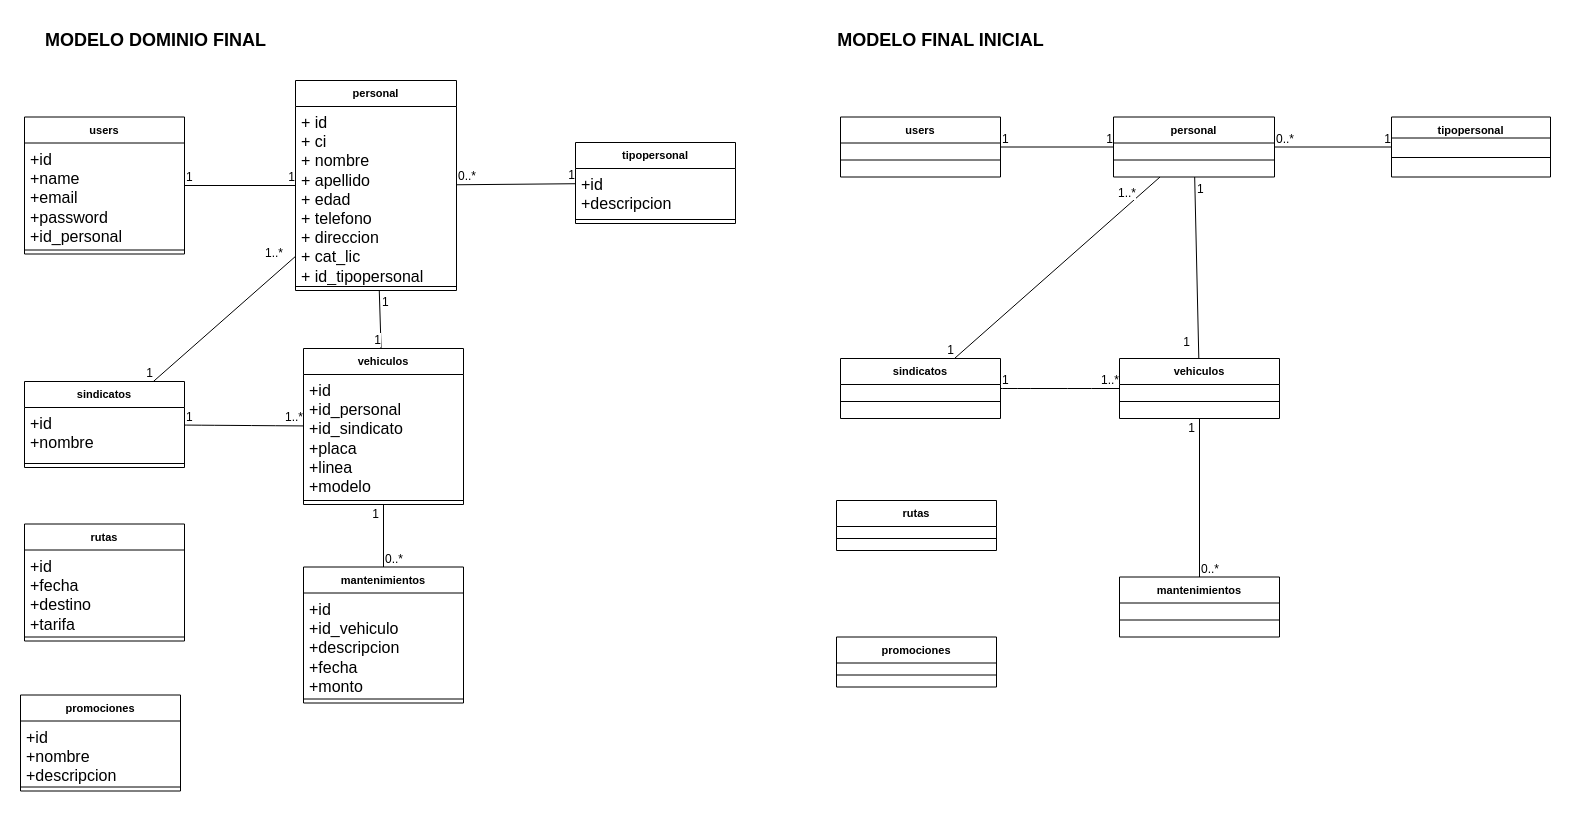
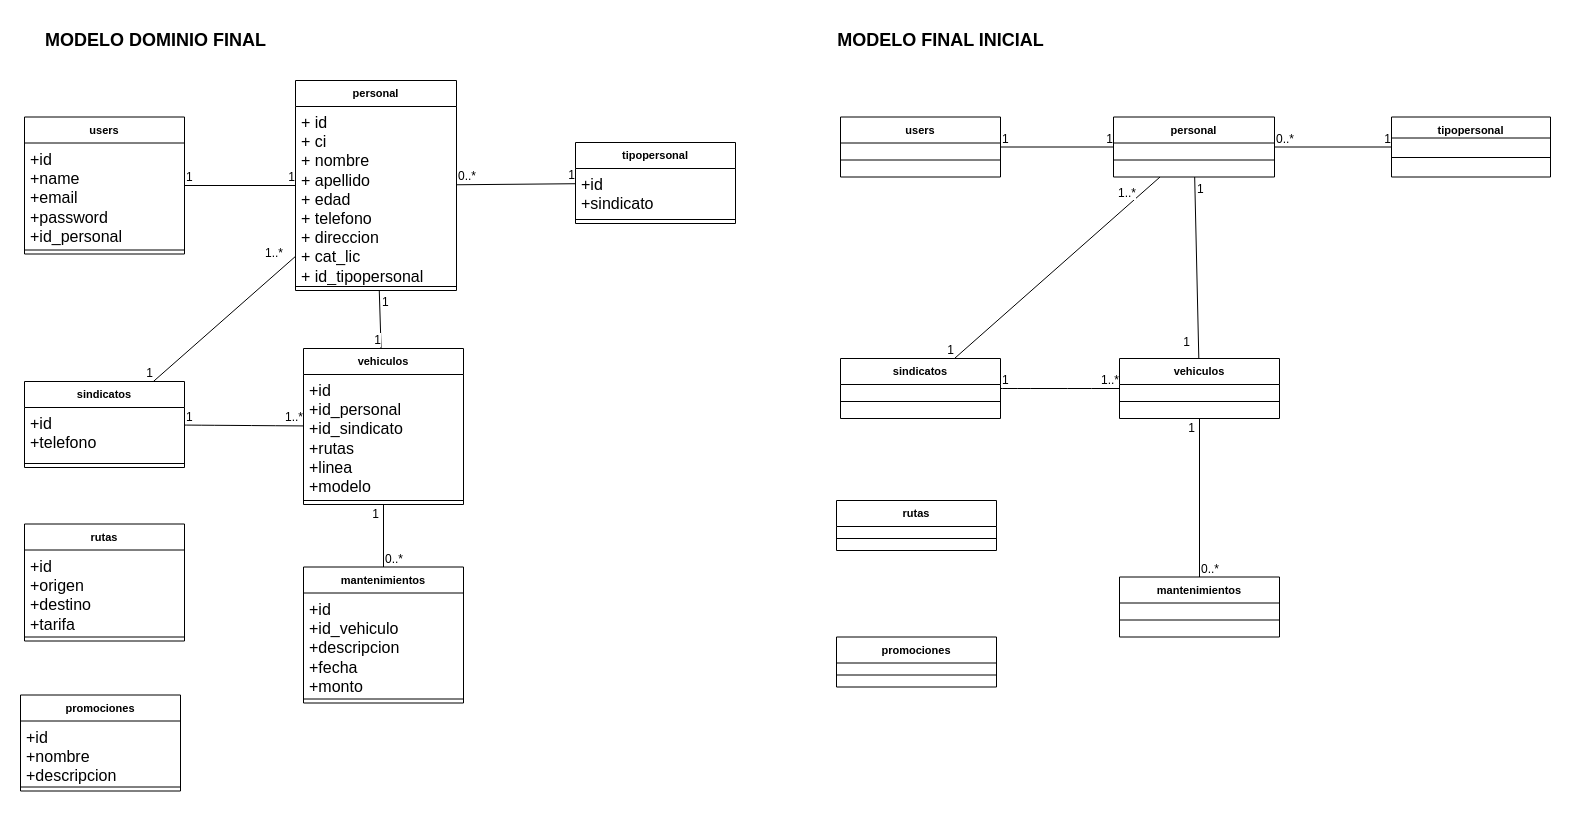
(631, 195) -> (622, 195)
(54, 429) -> (59, 429)
(362, 439) -> (362, 439)
(64, 596) -> (64, 596)
